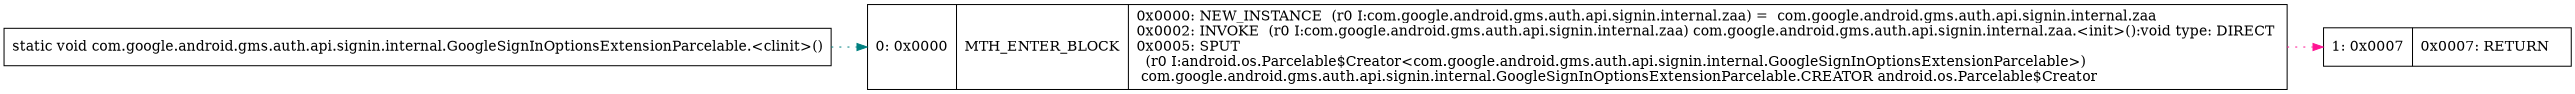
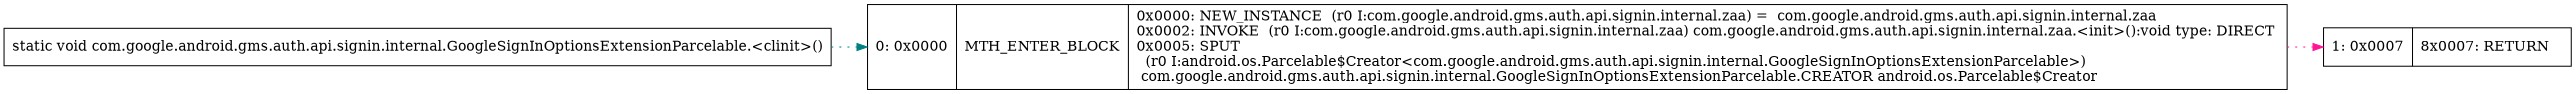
(2492, 47) -> (2492, 47)
